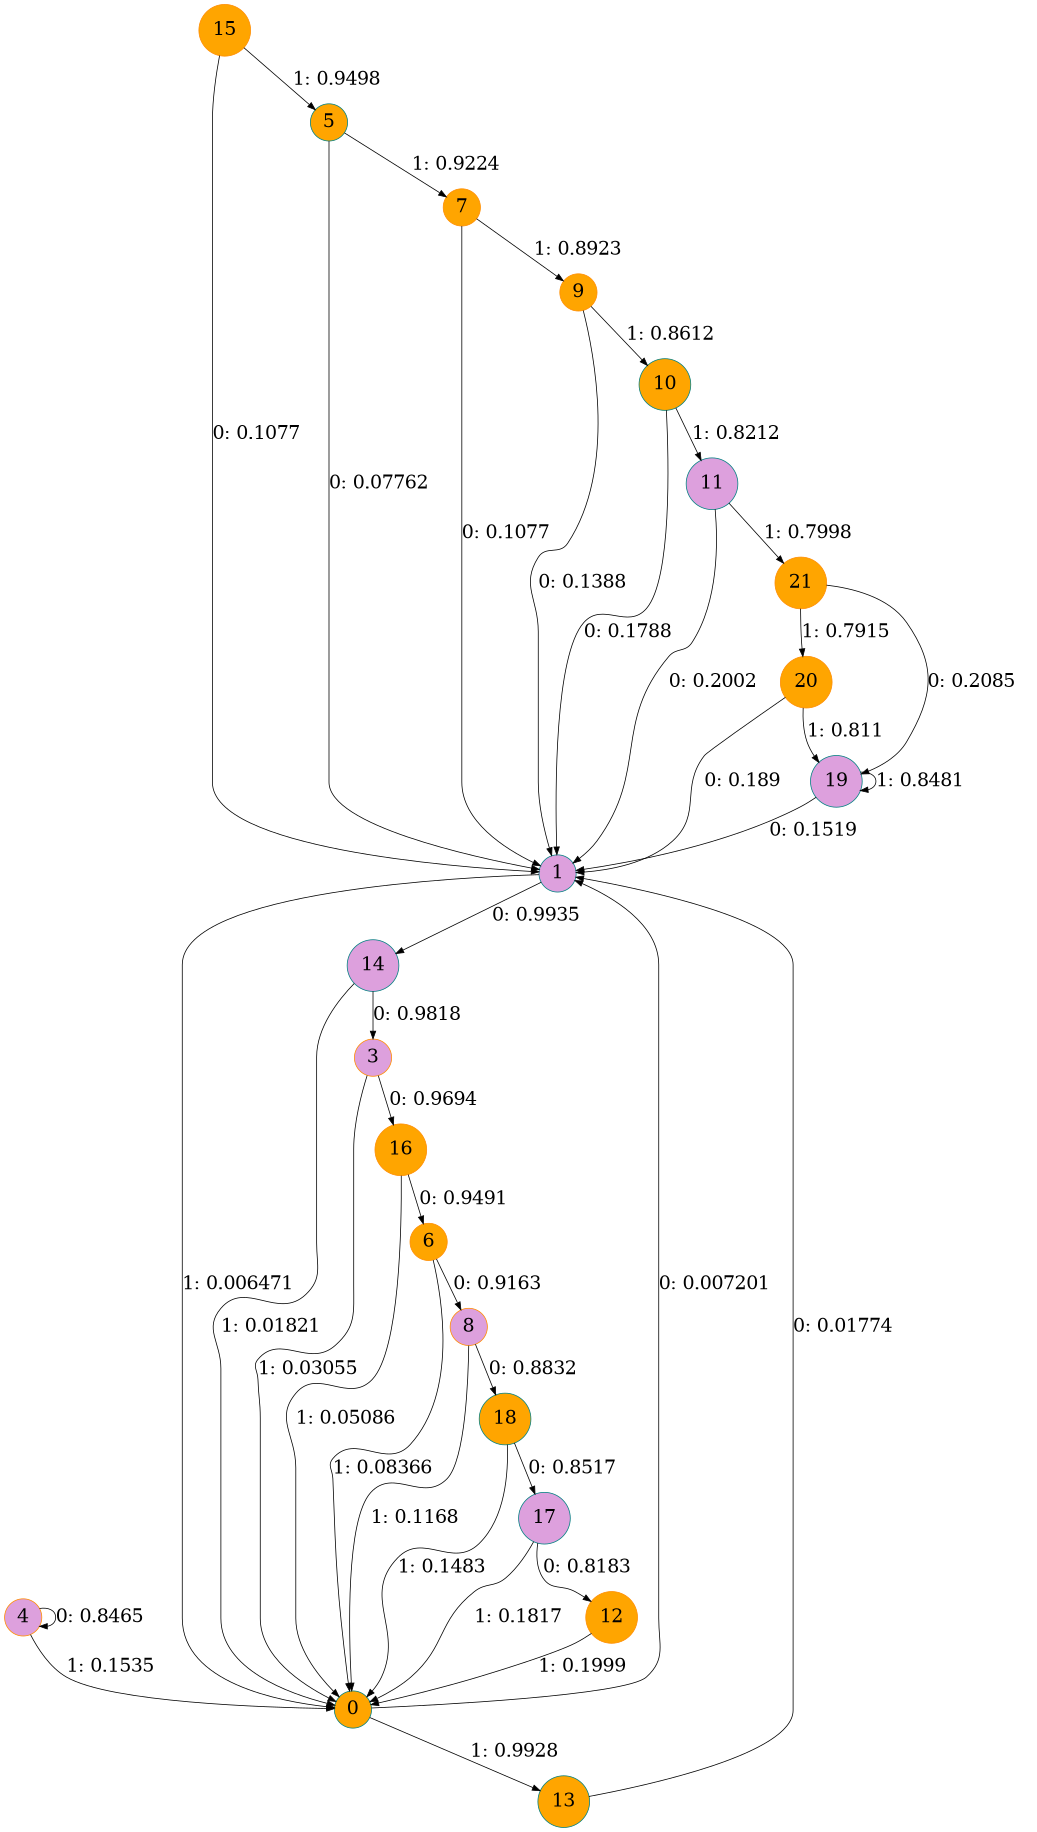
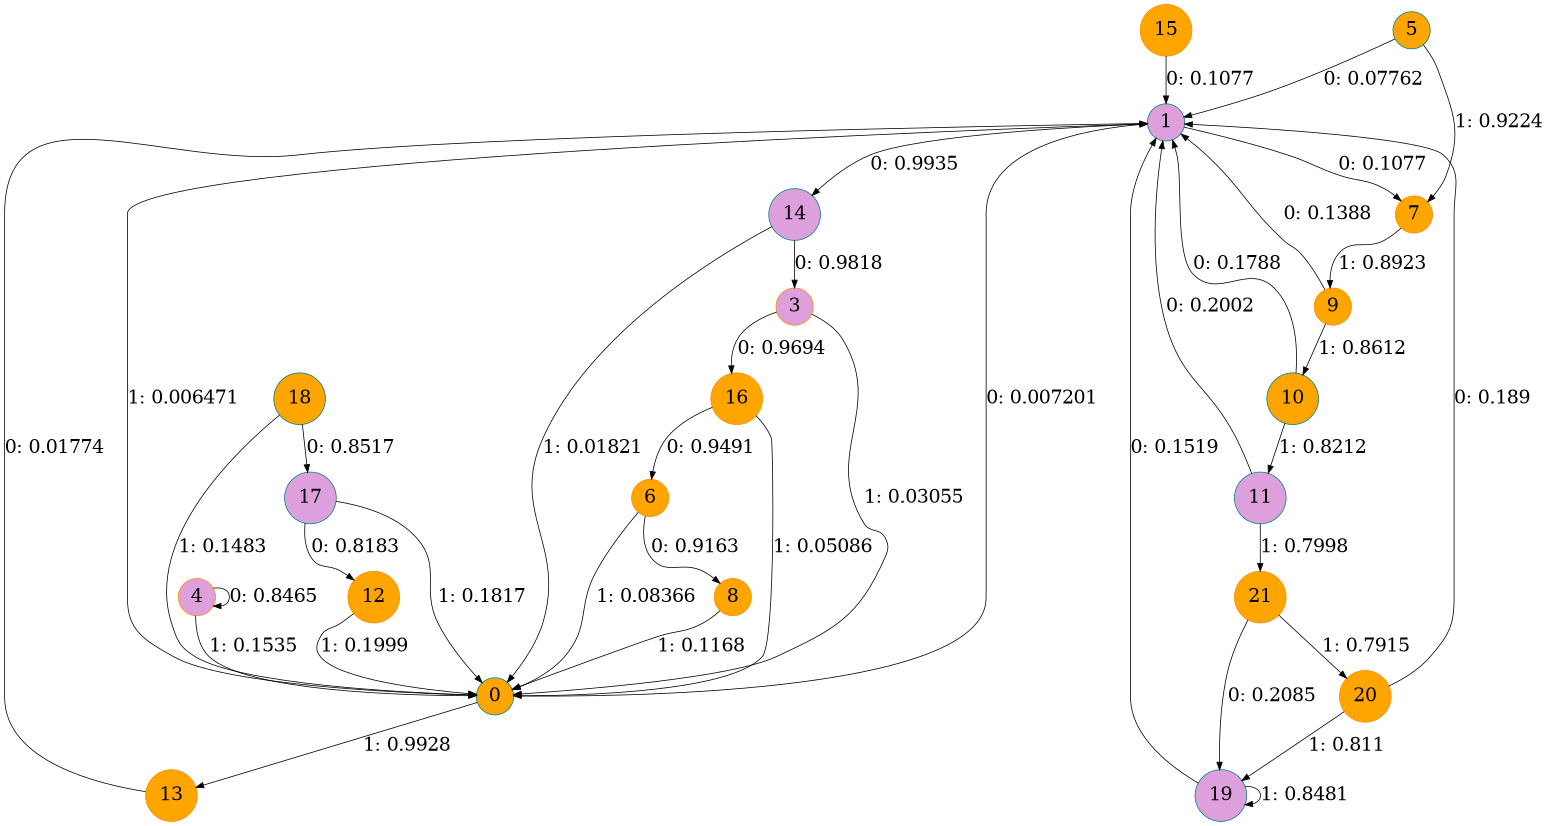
(277, 76) -> none
(462, 561) -> (1292, 156)
(469, 1327) -> (733, 597)
(484, 1366) -> none
(564, 1802) -> (171, 796)
